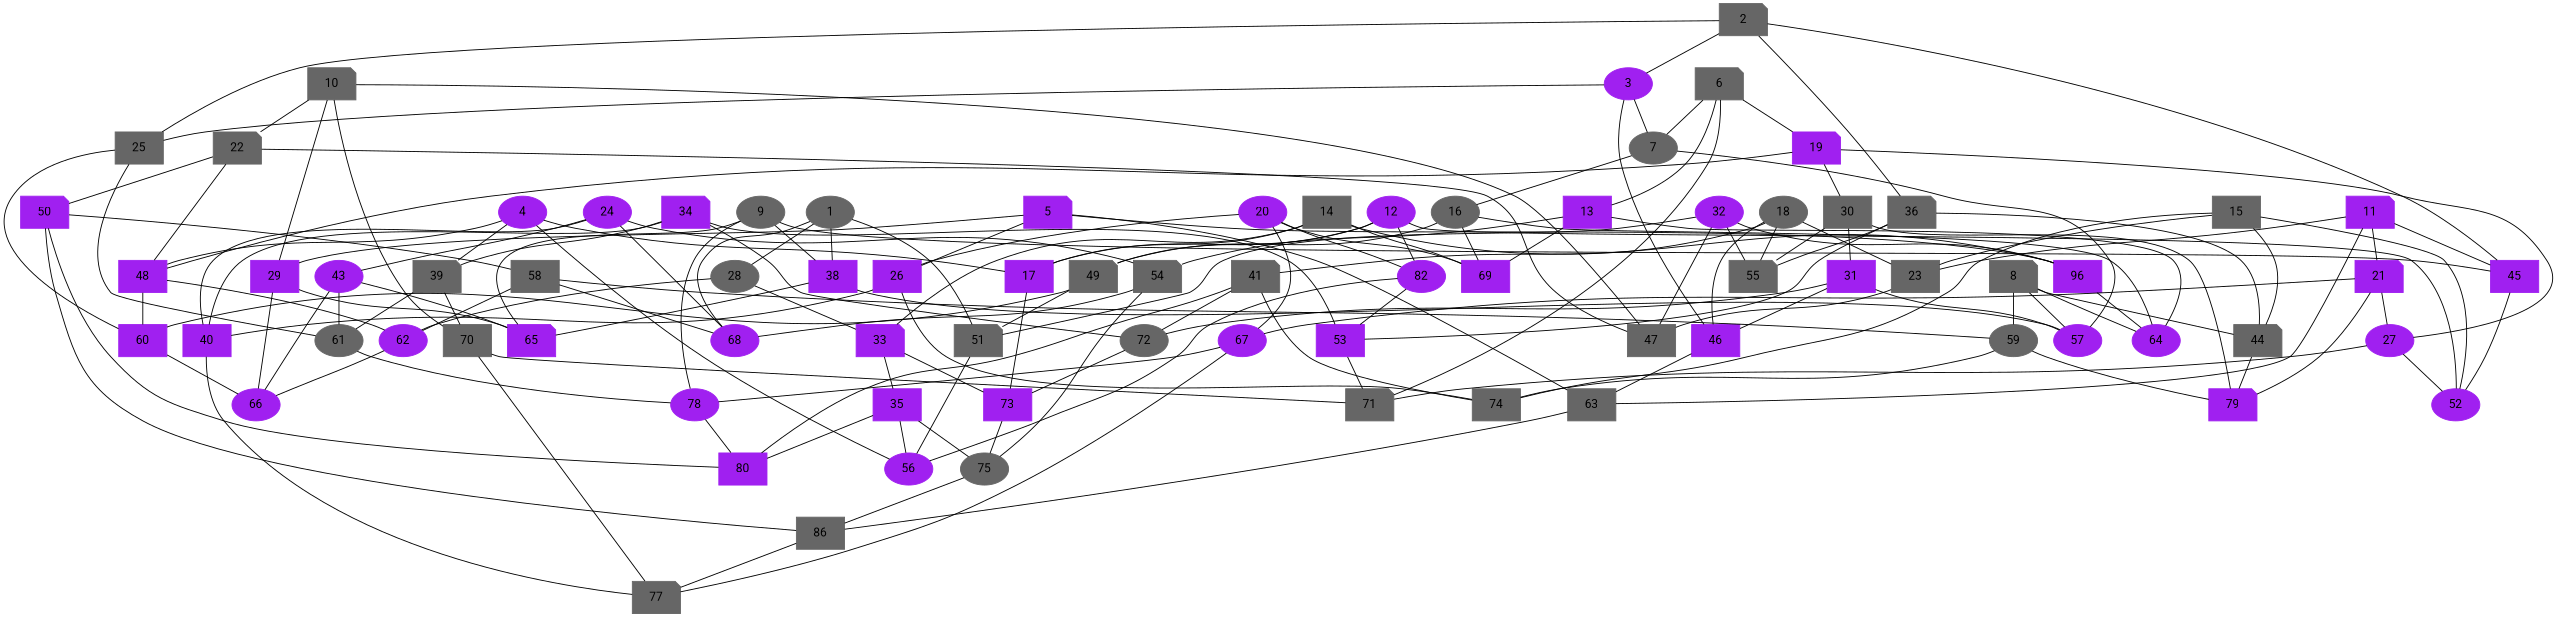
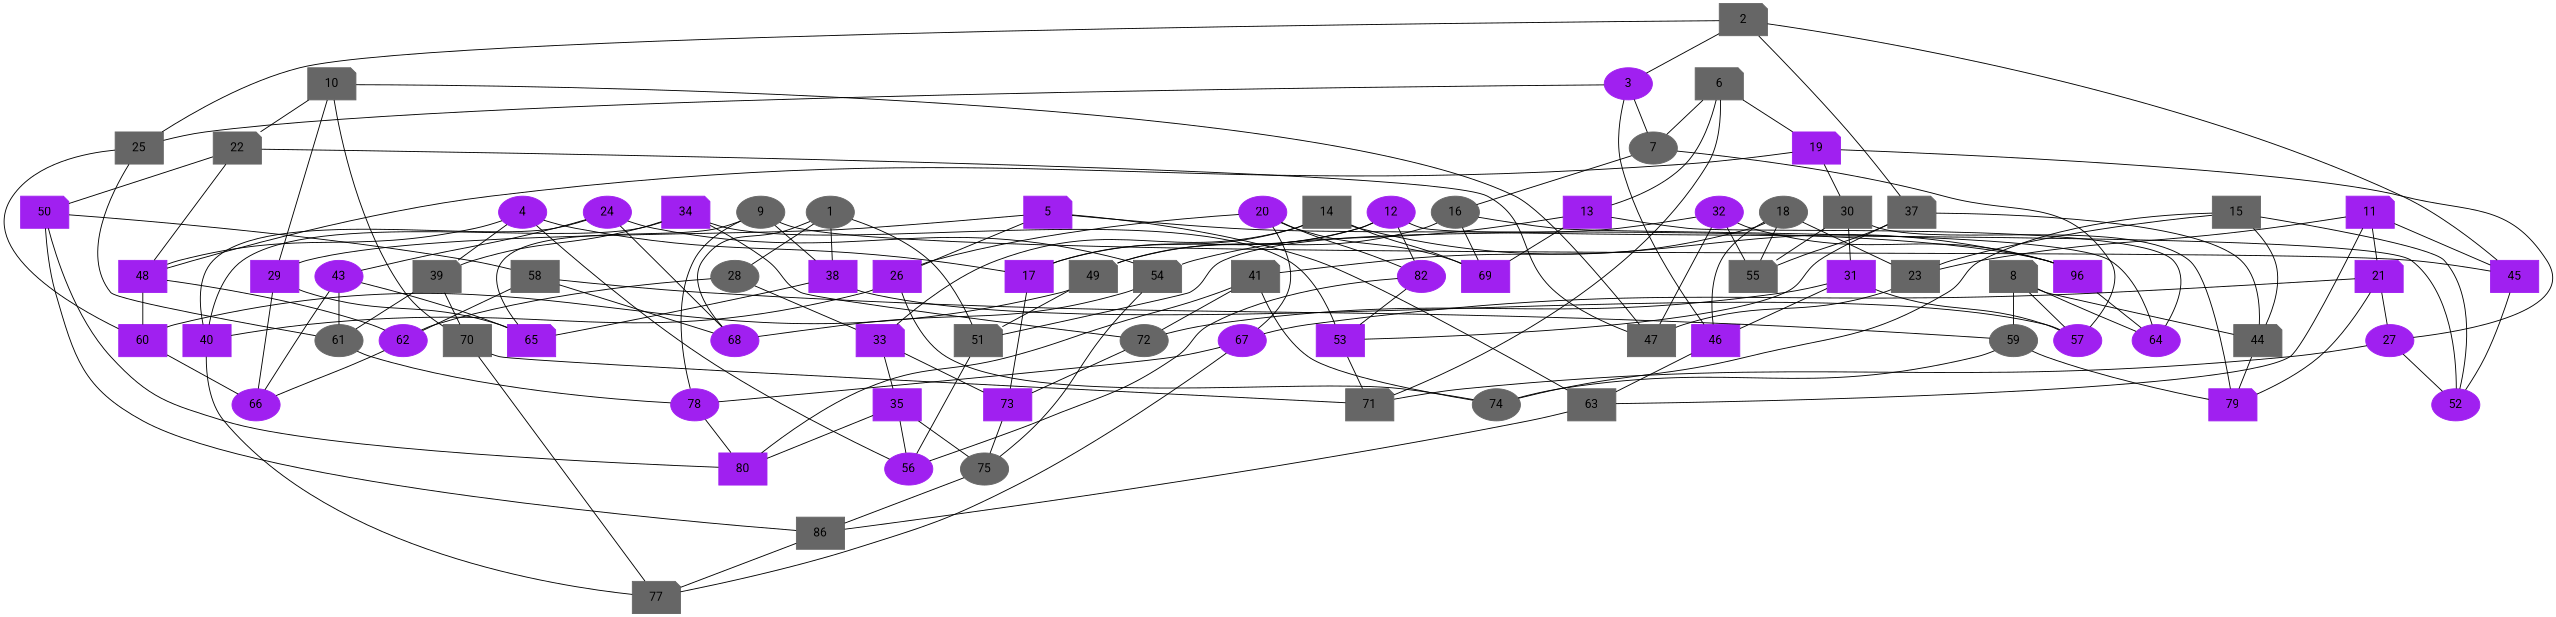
(1912, 212) -> (1912, 212)
(1496, 405) -> (1496, 405)
